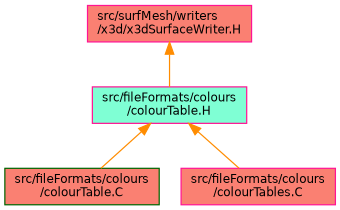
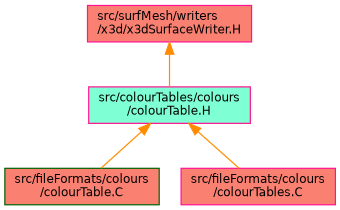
(170, 105) -> (170, 105)
